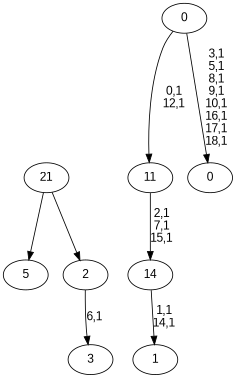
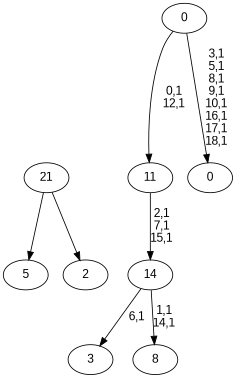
(86, 313) -> (123, 314)
(155, 360) -> (155, 360)
